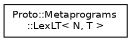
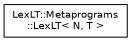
(66, 21) -> (66, 21)
